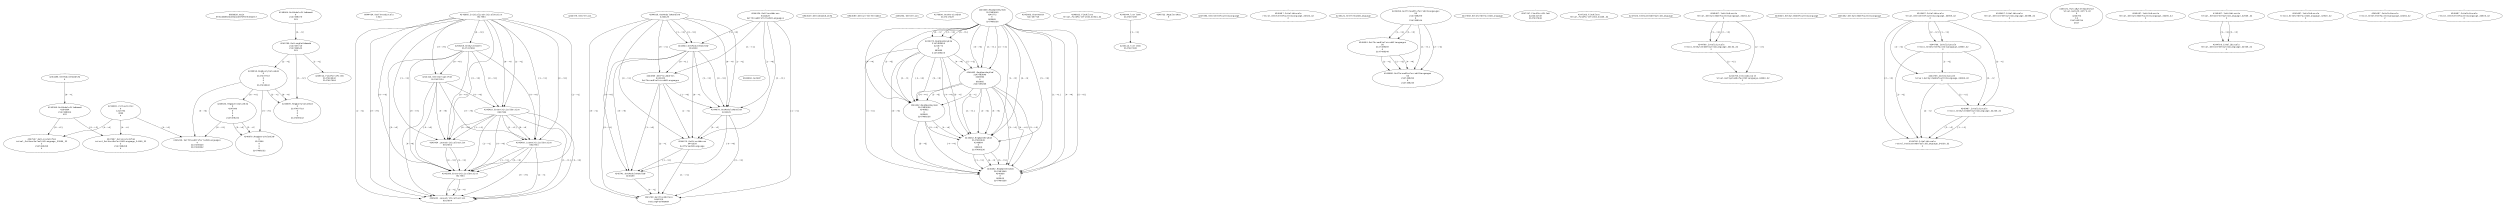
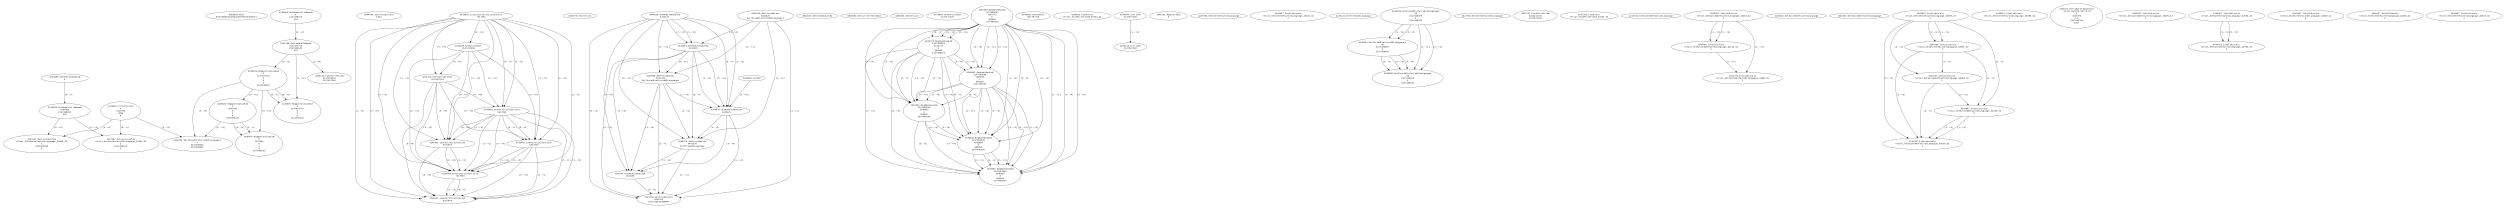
(768, 71) -> (740, 93)
(389, 107) -> (420, 170)
